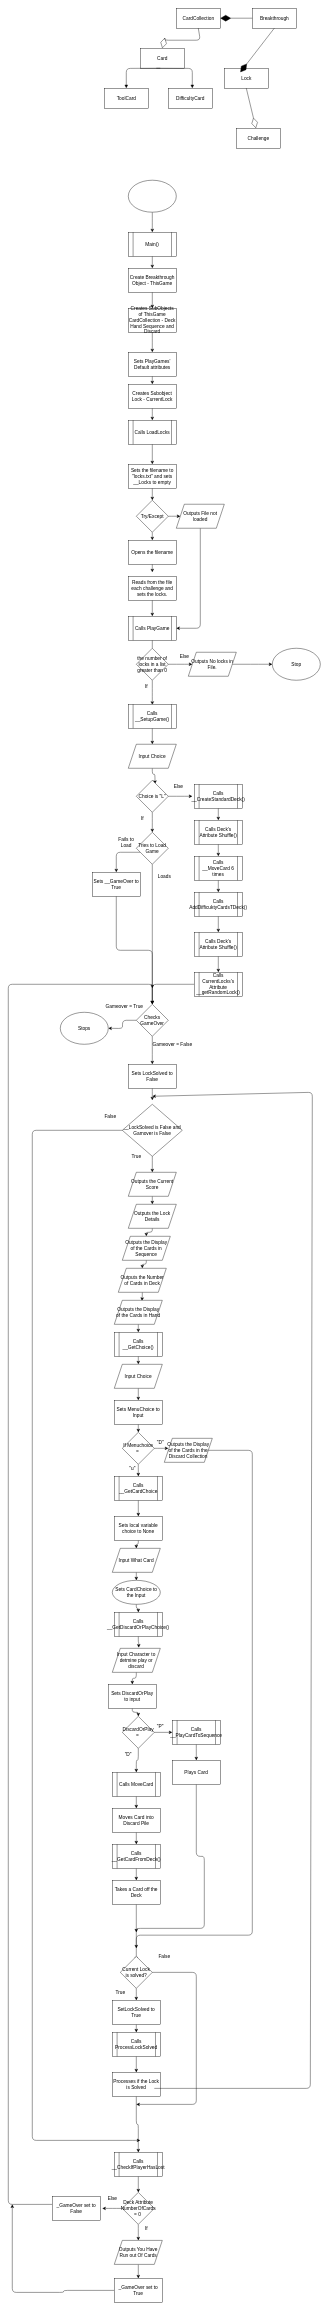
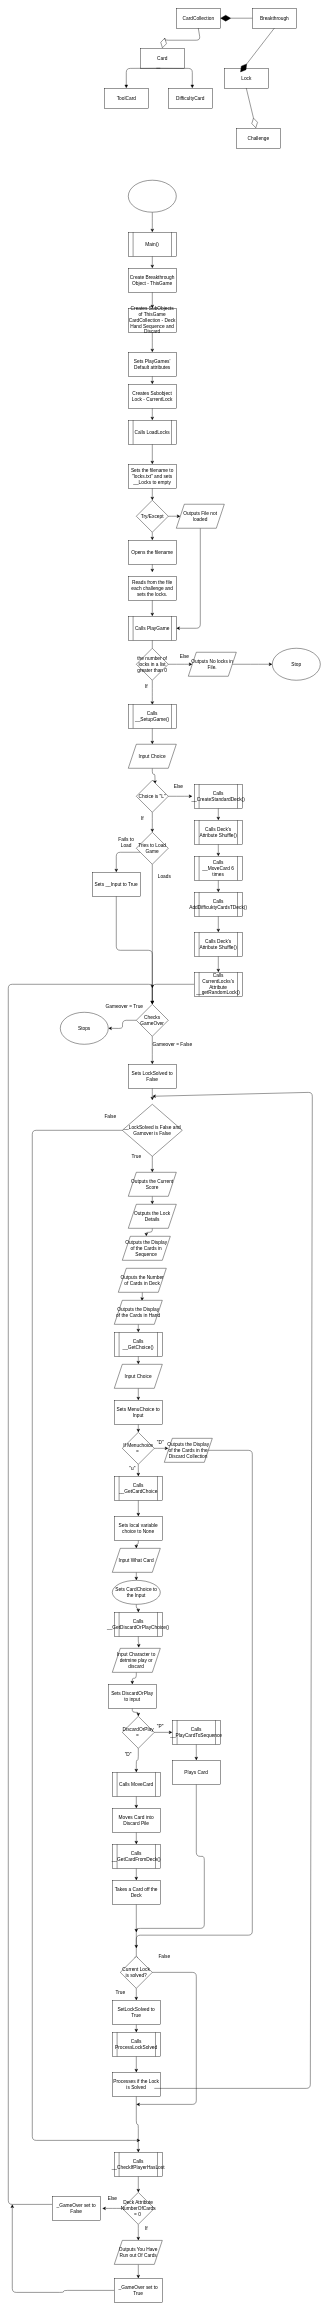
(116, 884) -> (116, 884)
(143, 1264) -> none
